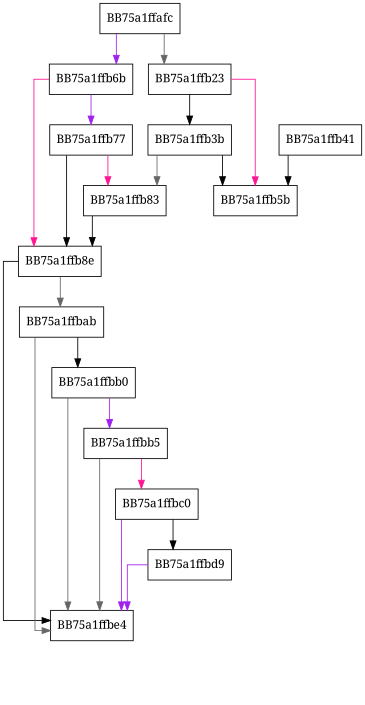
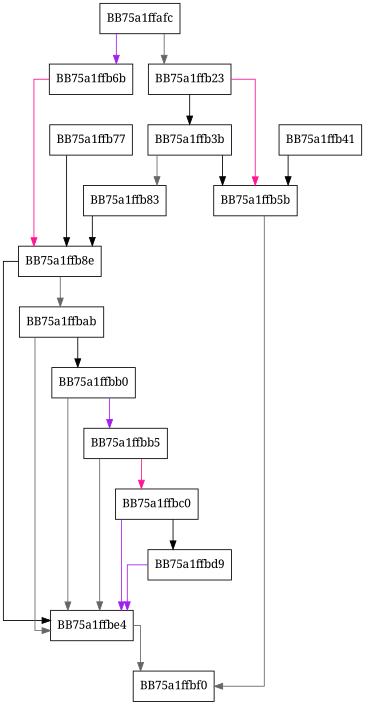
(91, 105) -> none
(108, 166) -> none
none -> (174, 686)
